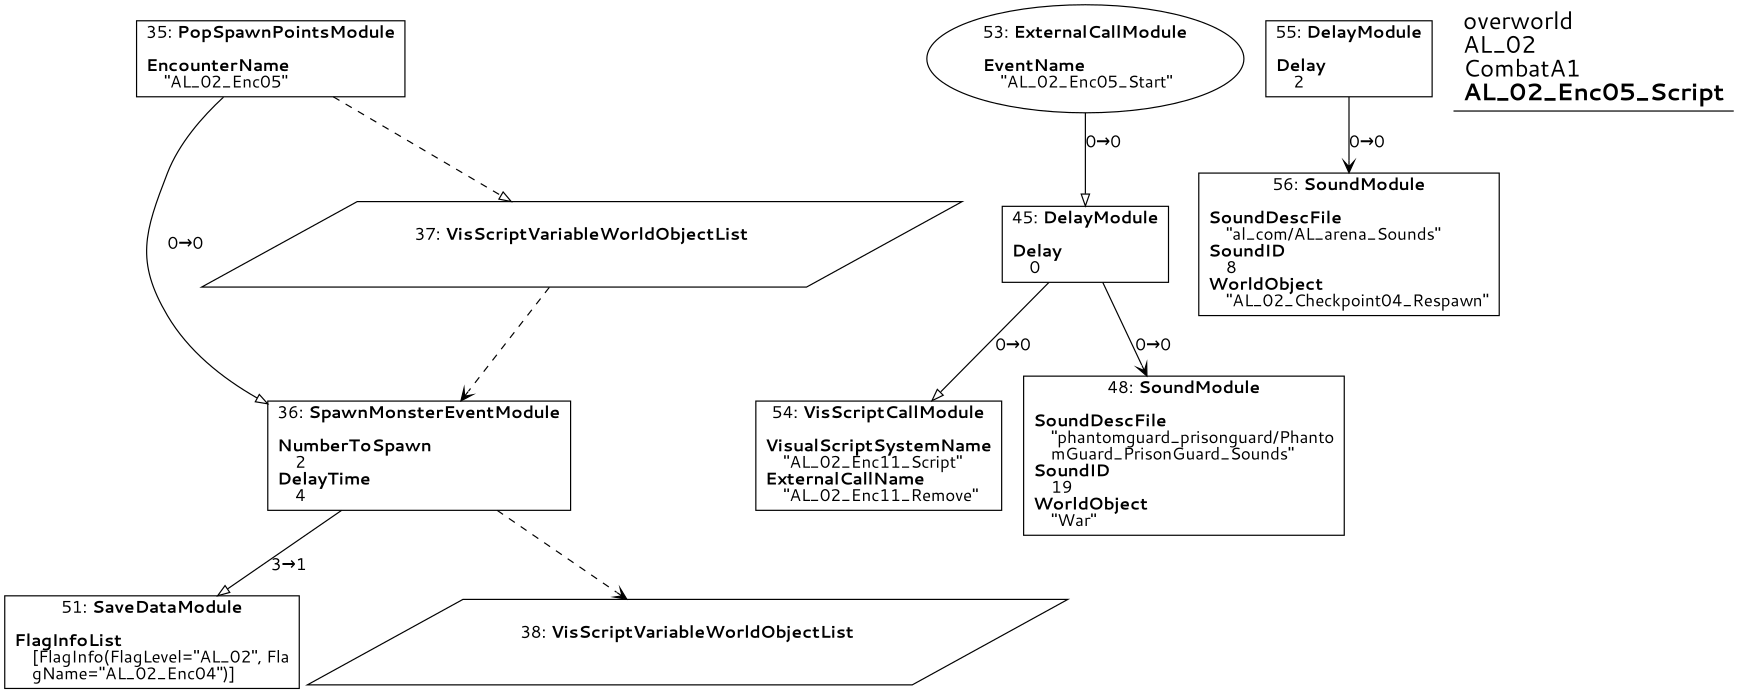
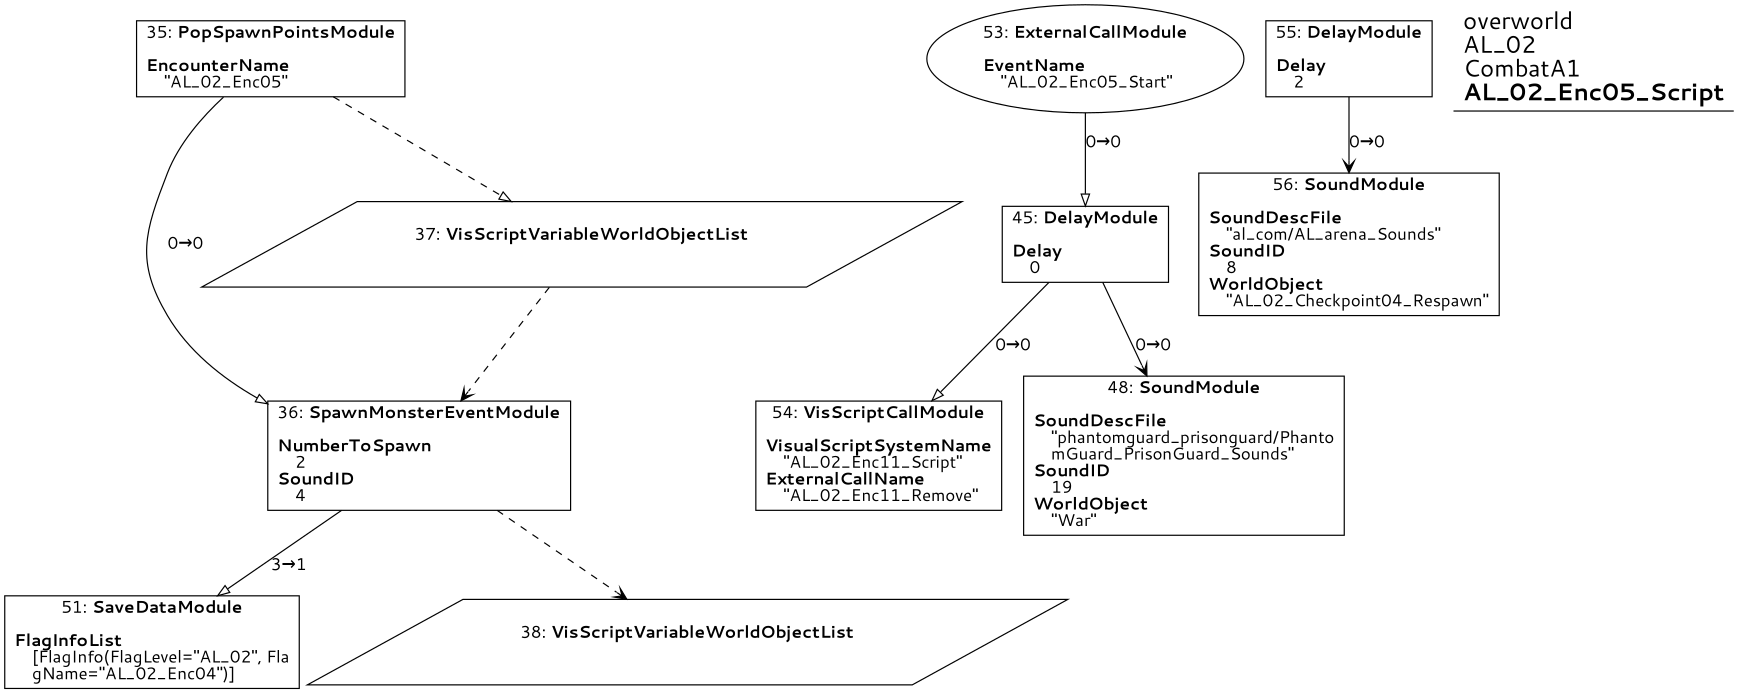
(324, 479) -> (316, 479)
